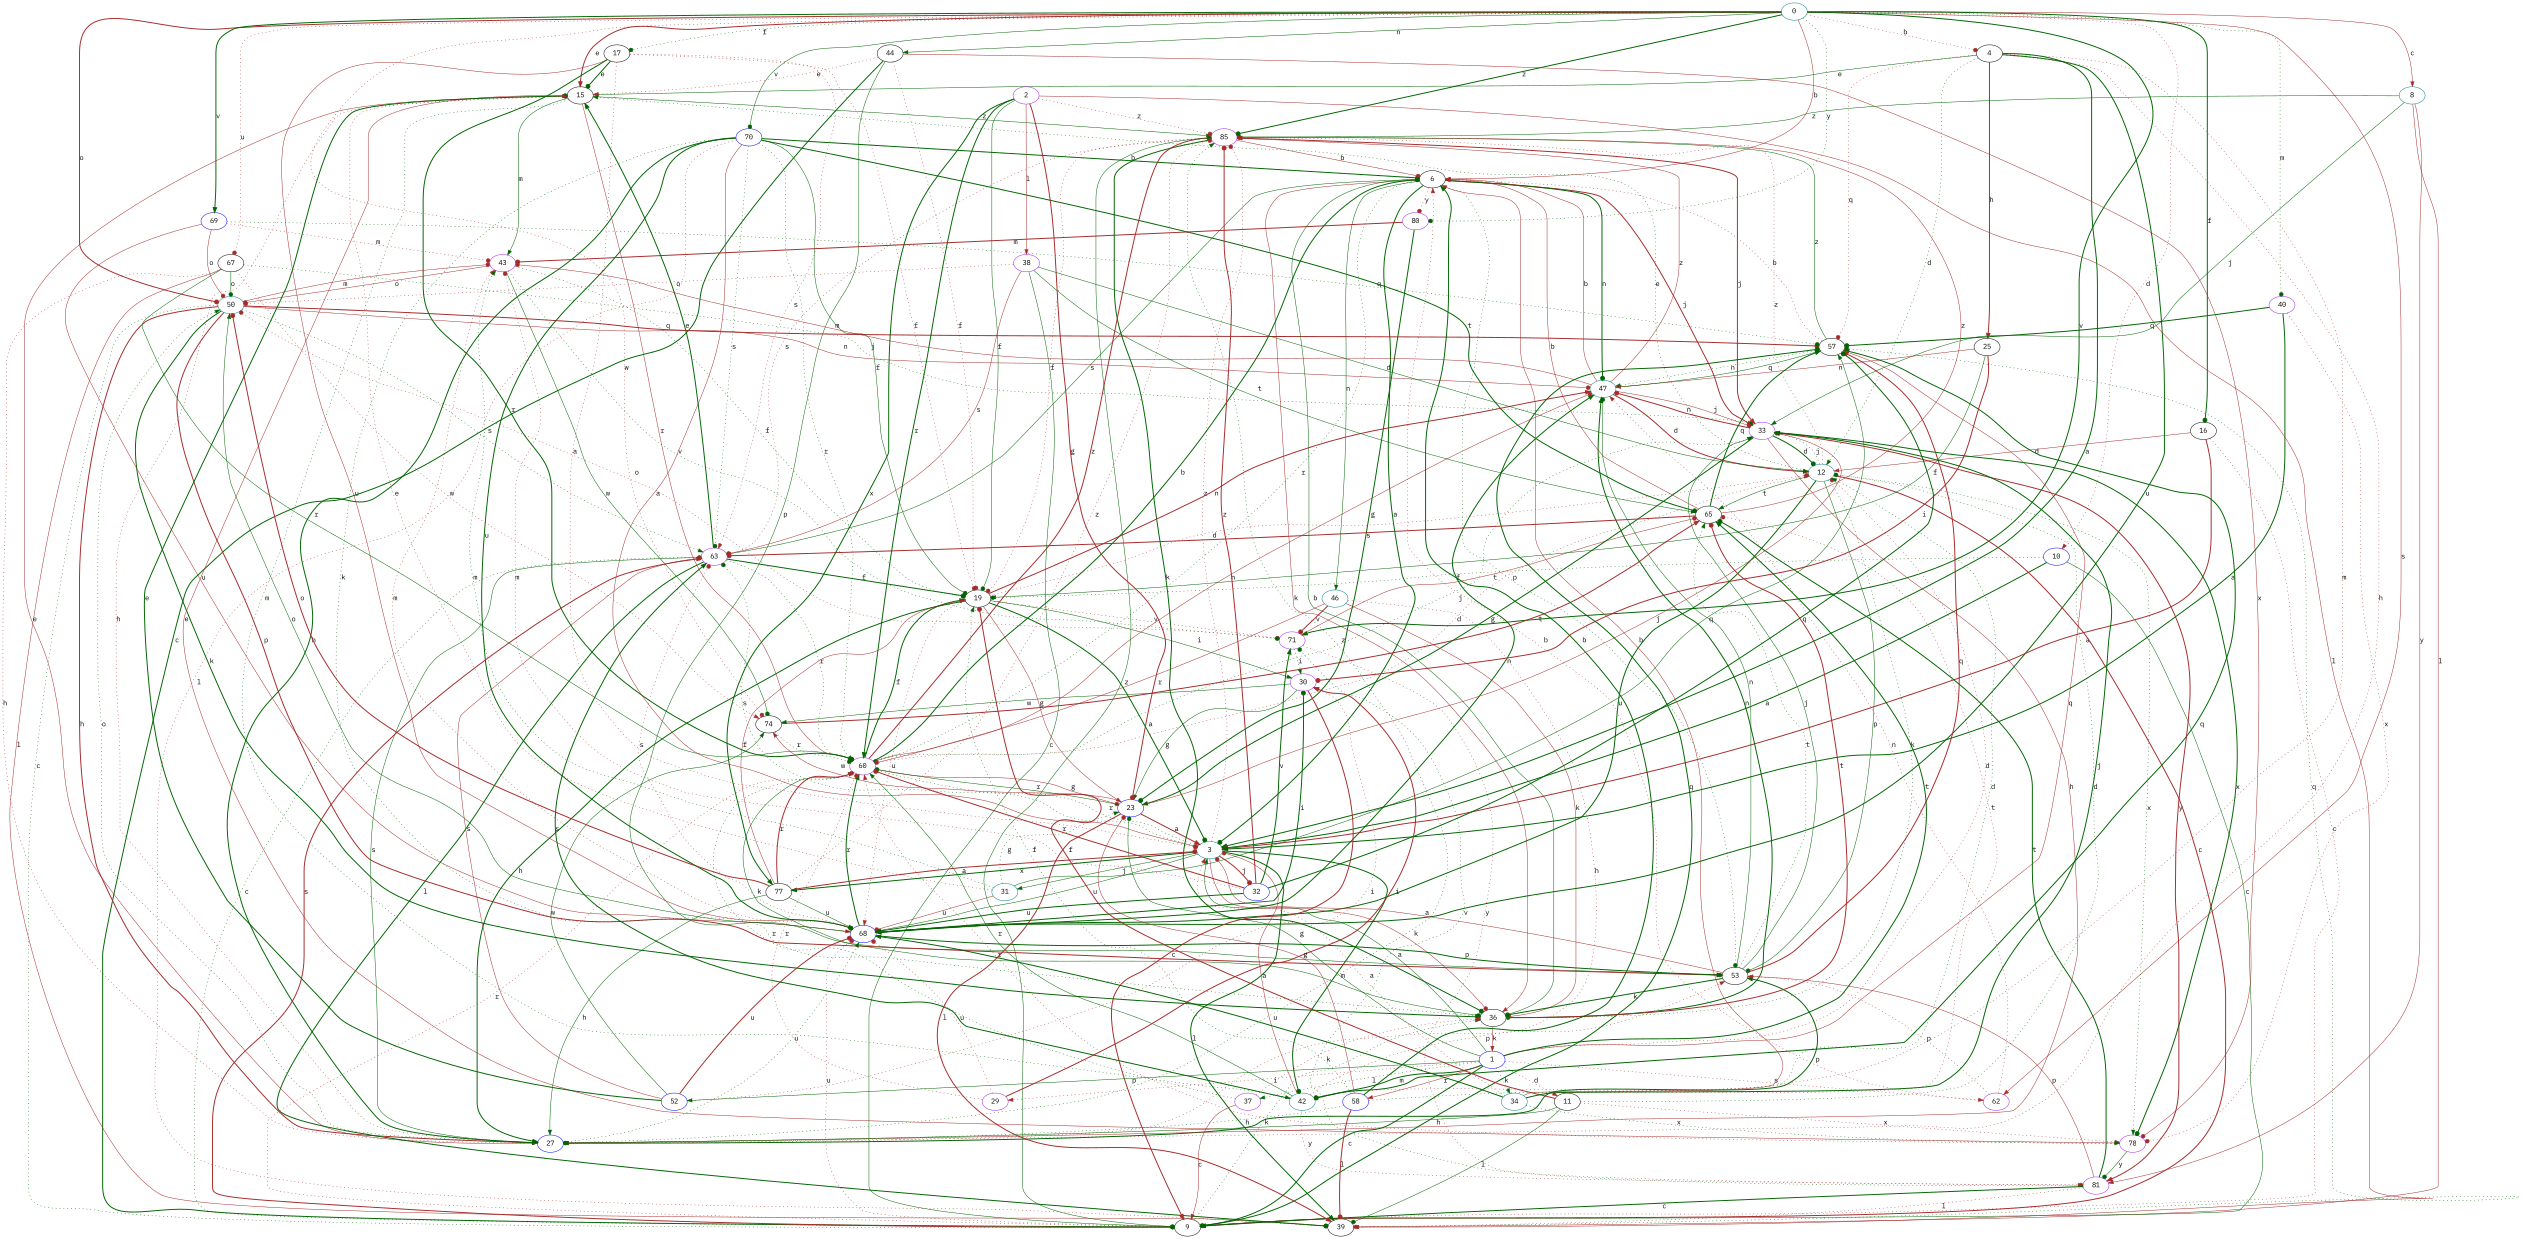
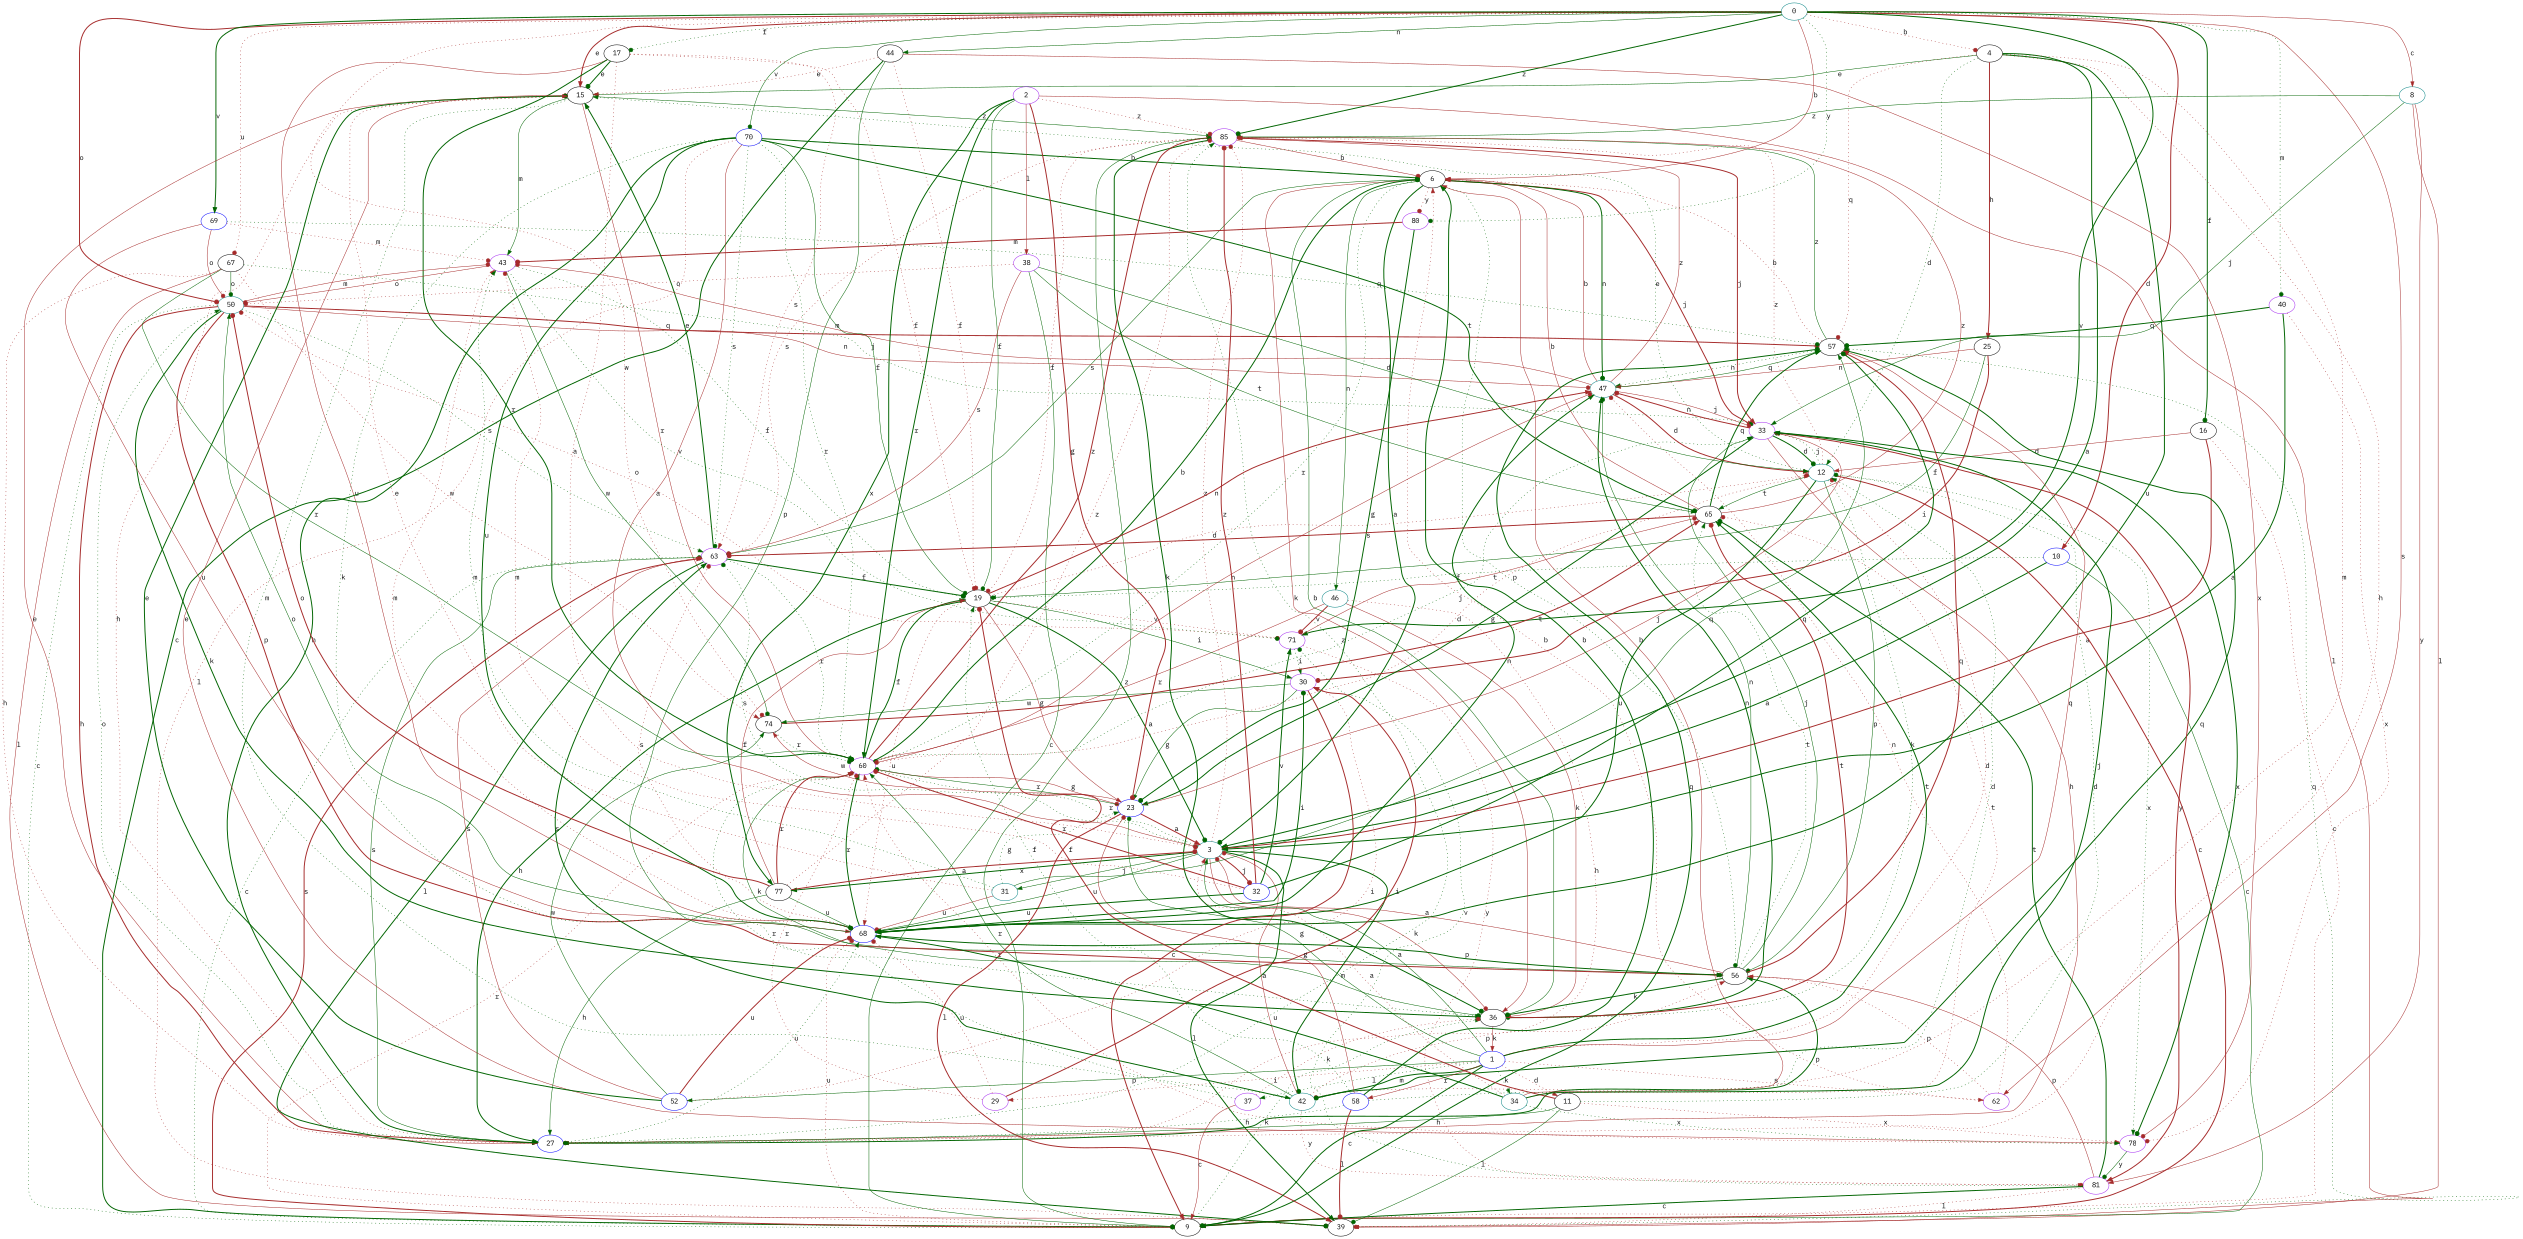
(2174, 122) -> (2174, 122)
(1885, 733) -> (1884, 732)
(1735, 976) -> (1735, 976)
